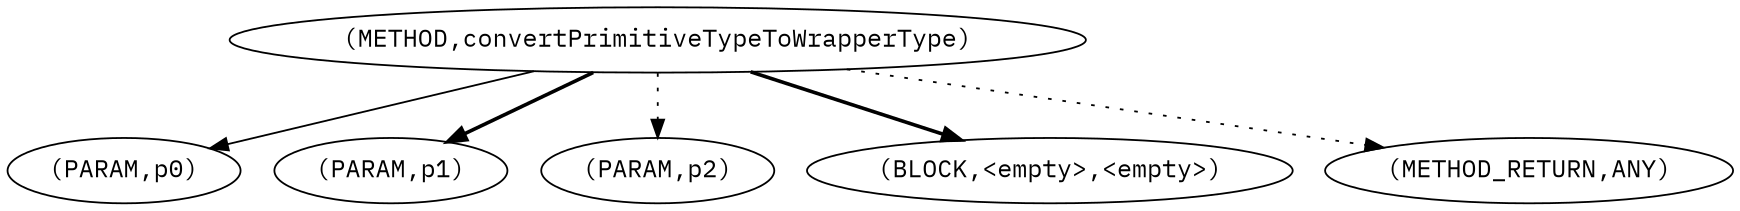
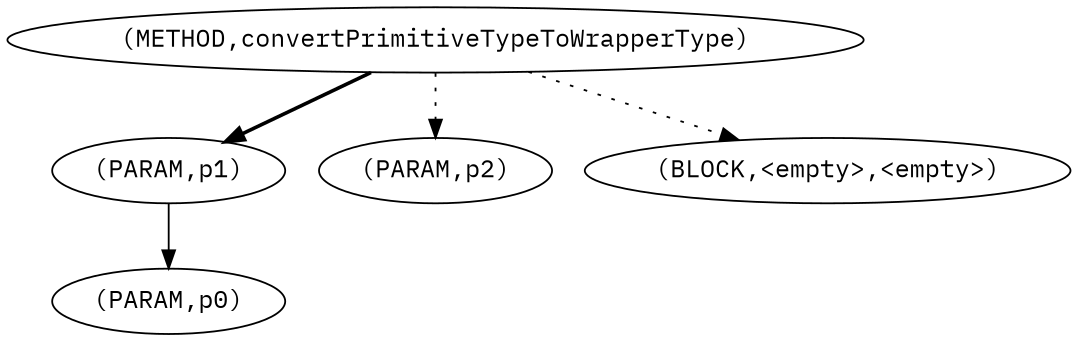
(847, 103) -> (625, 103)
(381, 108) -> (169, 227)
(1529, 171) -> none
